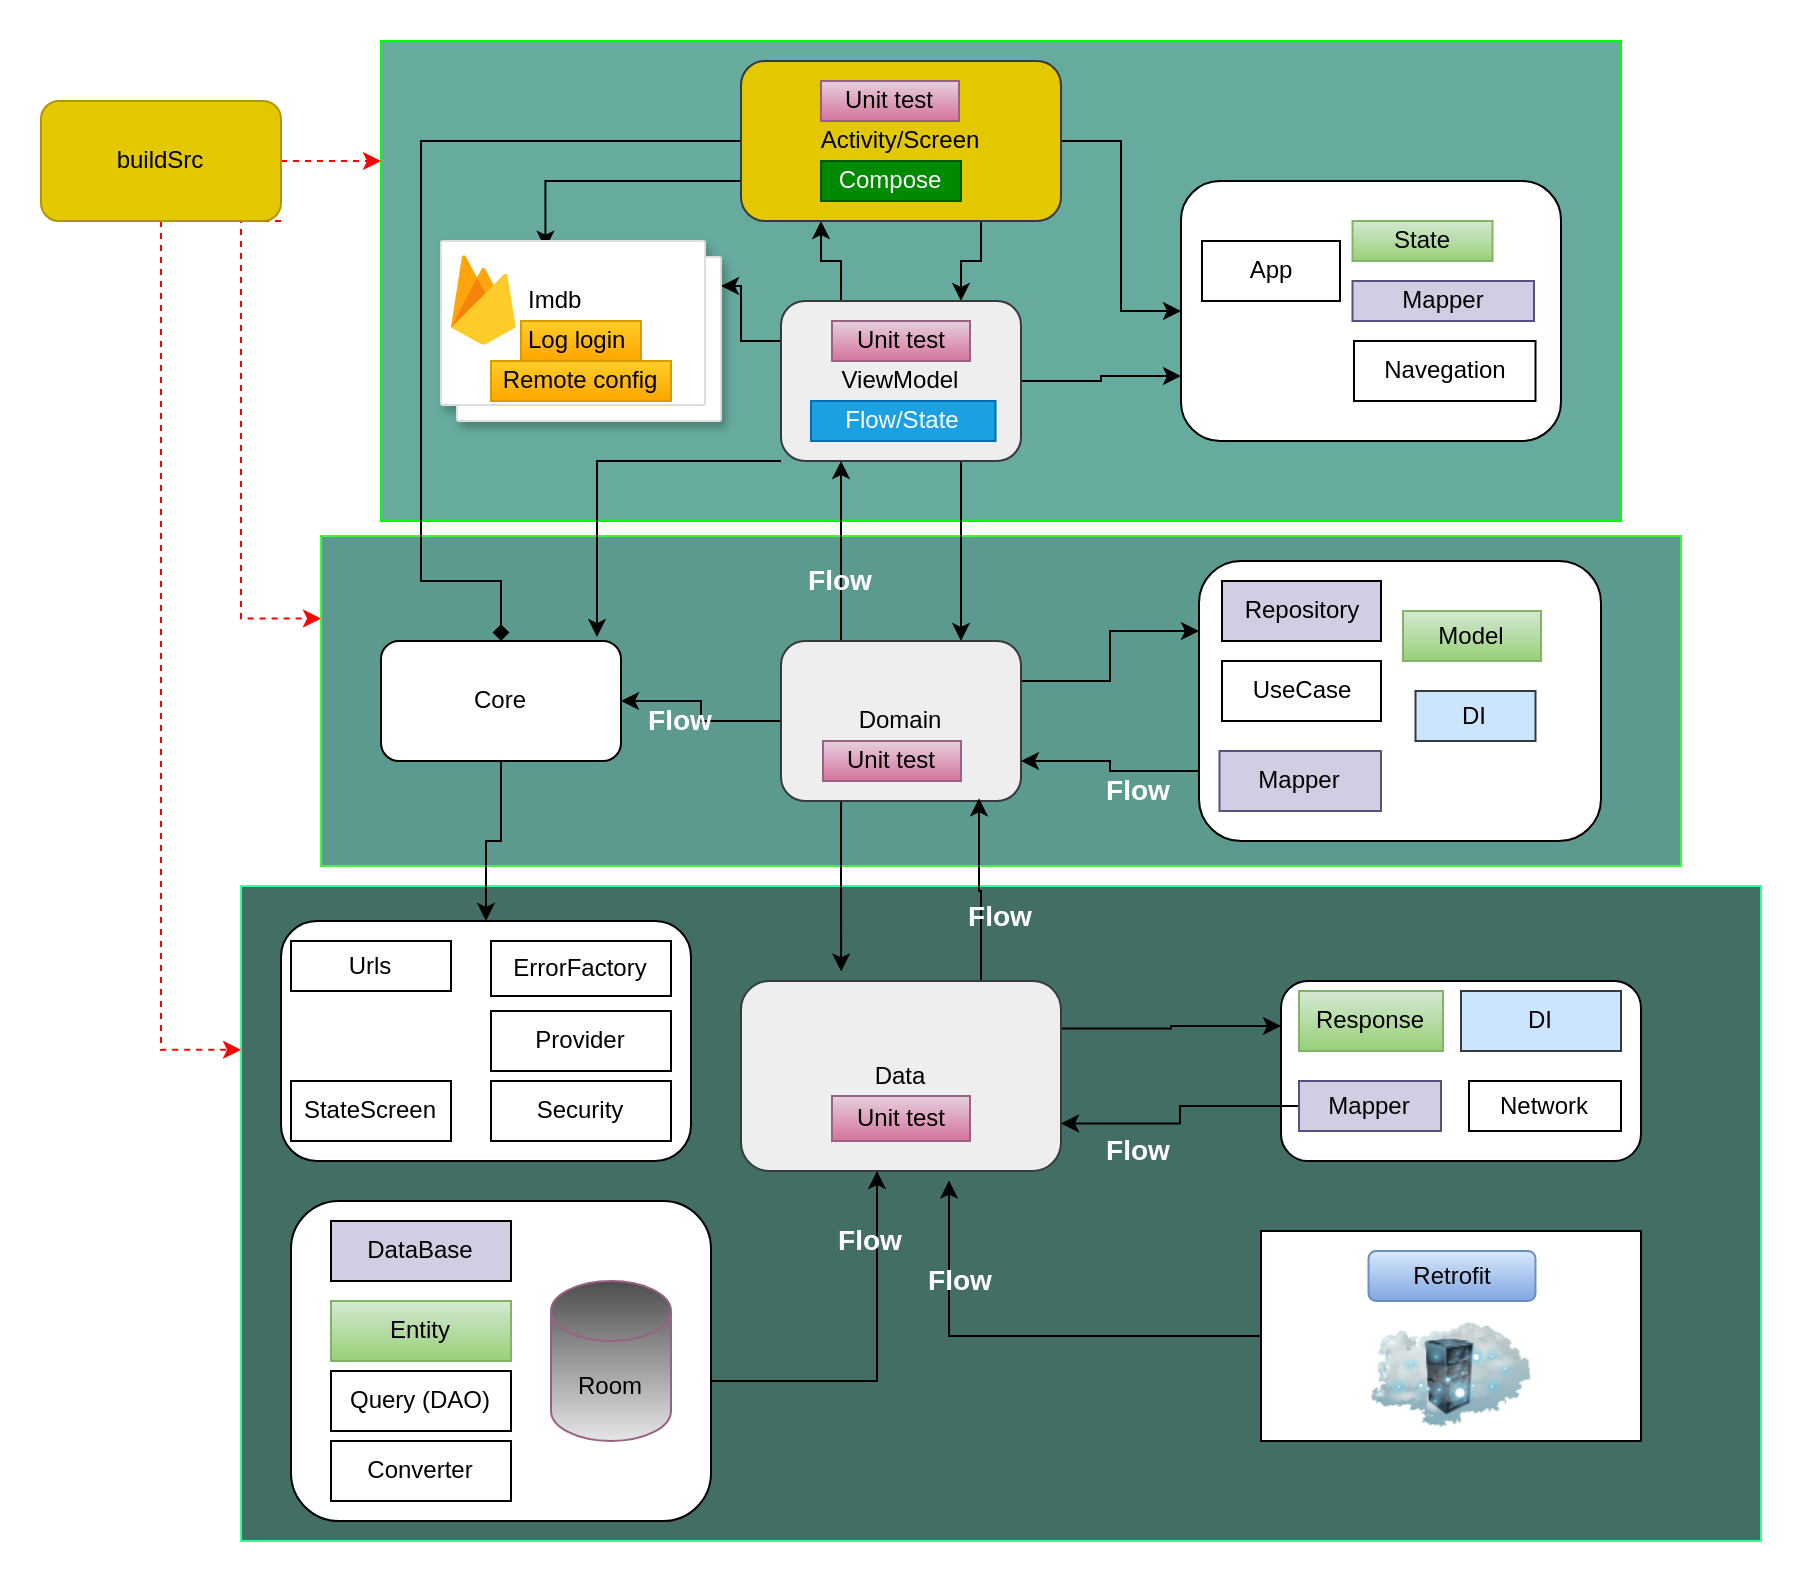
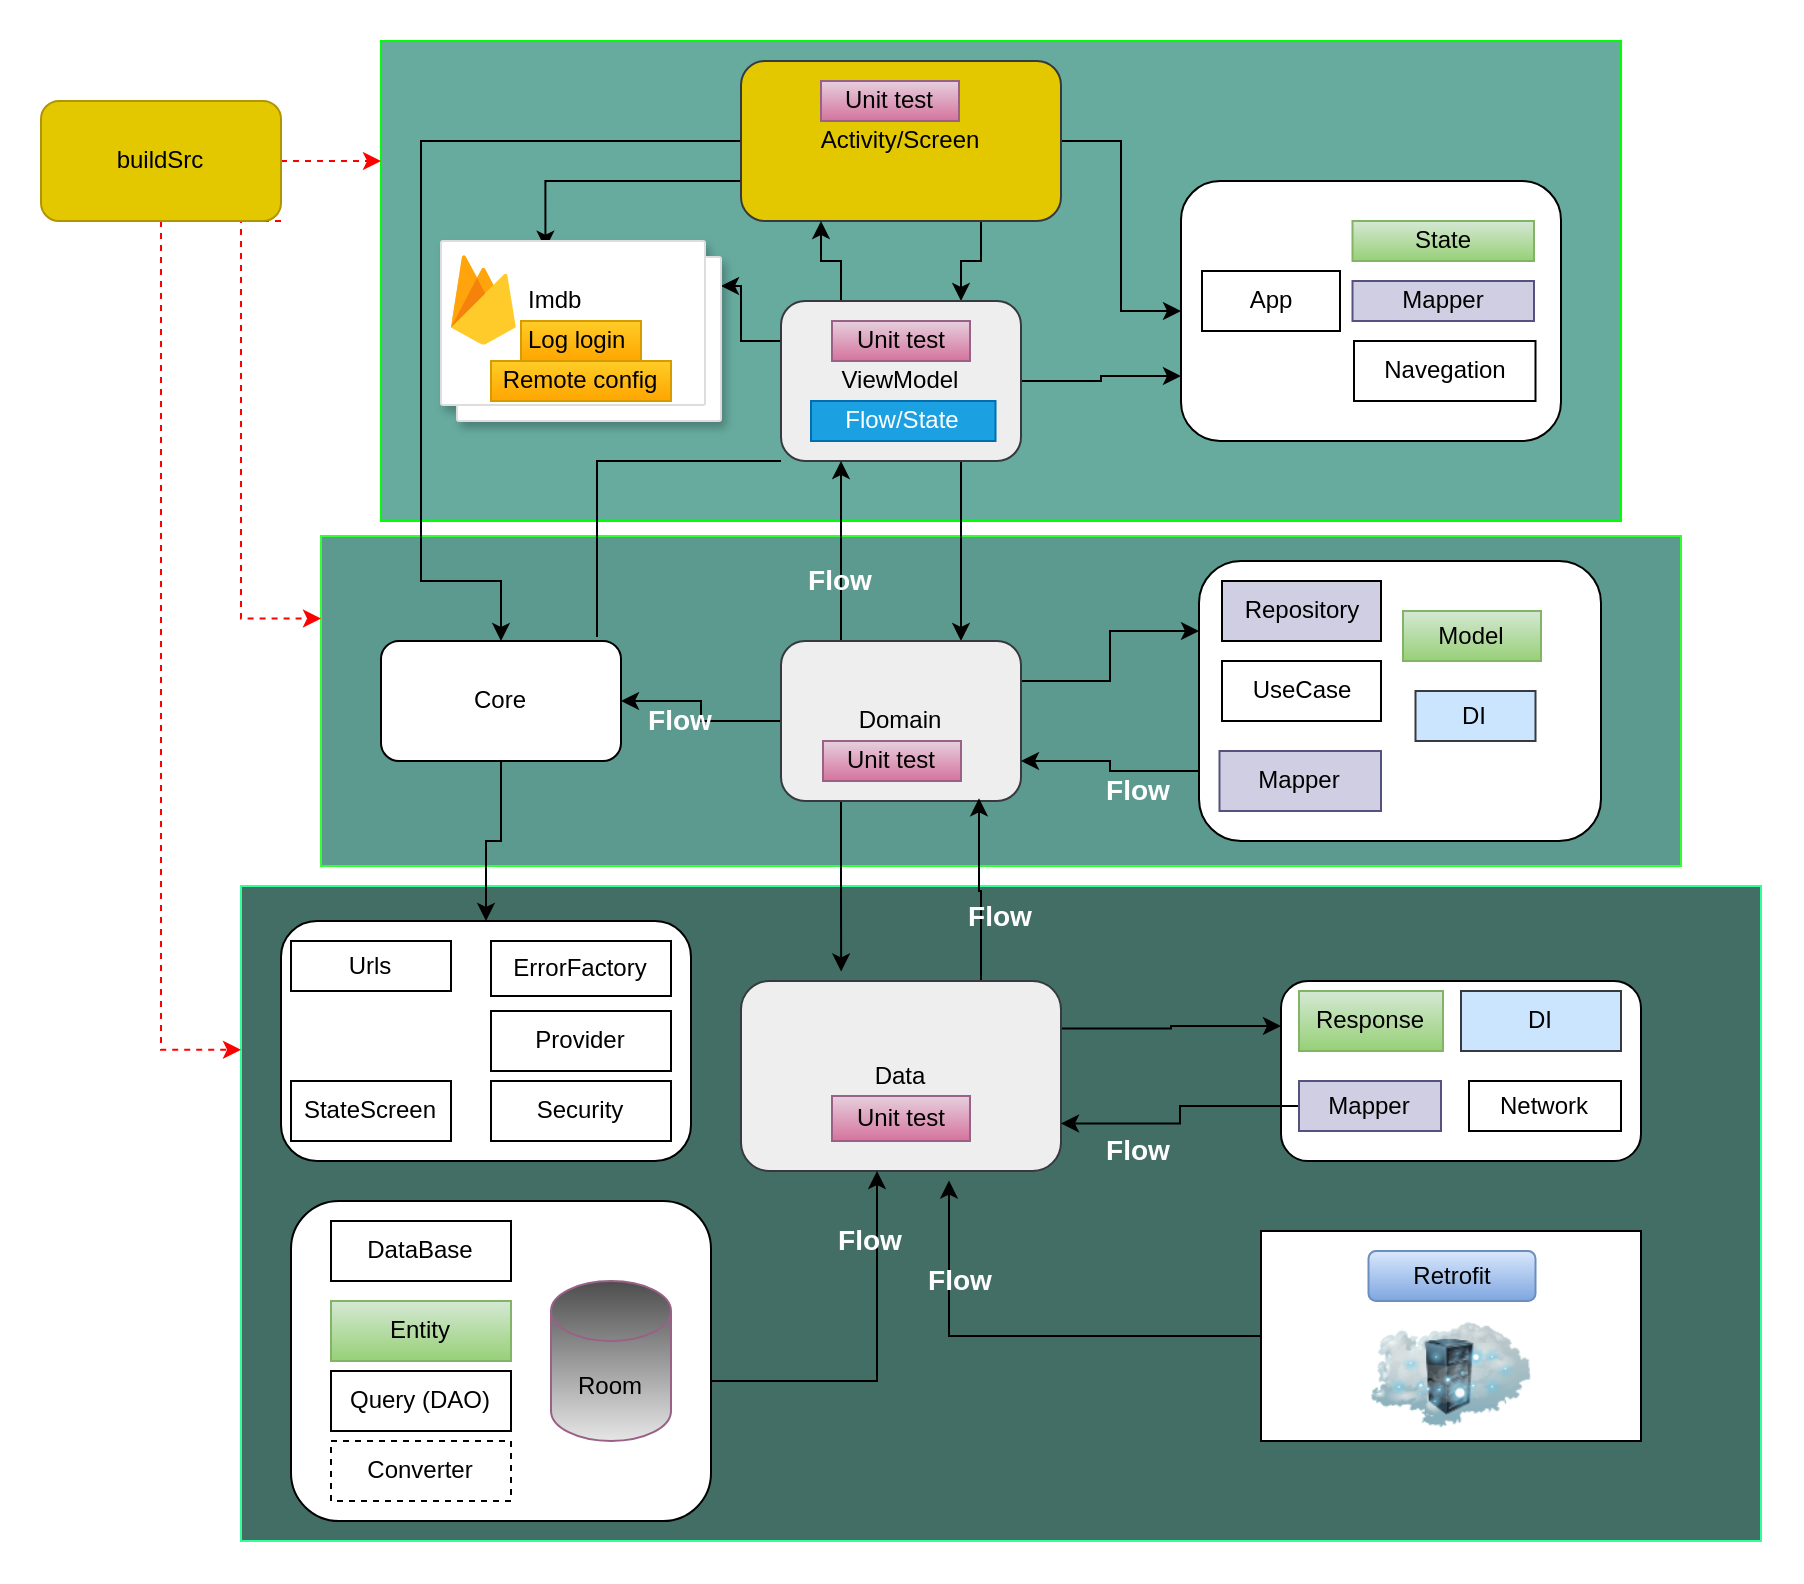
(891, 181) -> none
(1423, 241) -> (1443, 241)
(1271, 271) -> (1271, 301)
(597, 622) -> (597, 628)
(501, 625) -> (501, 626)
(421, 1251) -> (421, 1251)
(421, 1471) -> (421, 1471)
